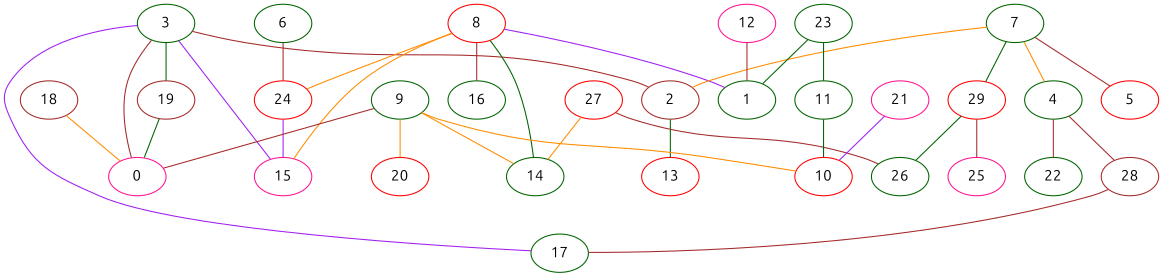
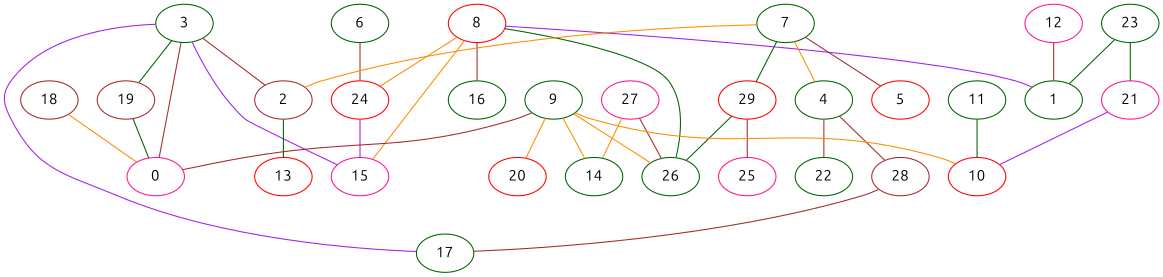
(824, 62) -> (1130, 62)
(521, 96) -> (628, 58)
(594, 100) -> (630, 100)
none -> (607, 135)
